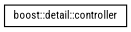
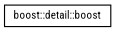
(66, 16) -> (58, 16)
